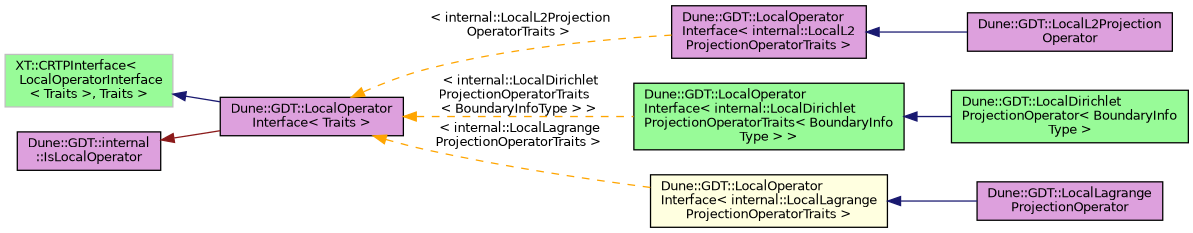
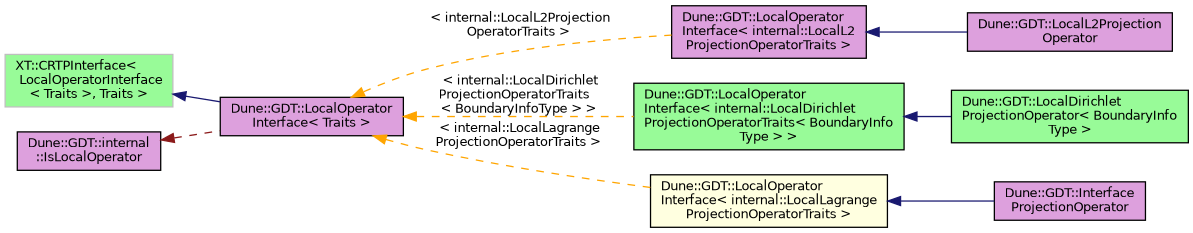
(197, 134) -> (197, 134)
(1070, 201) -> (1070, 201)
